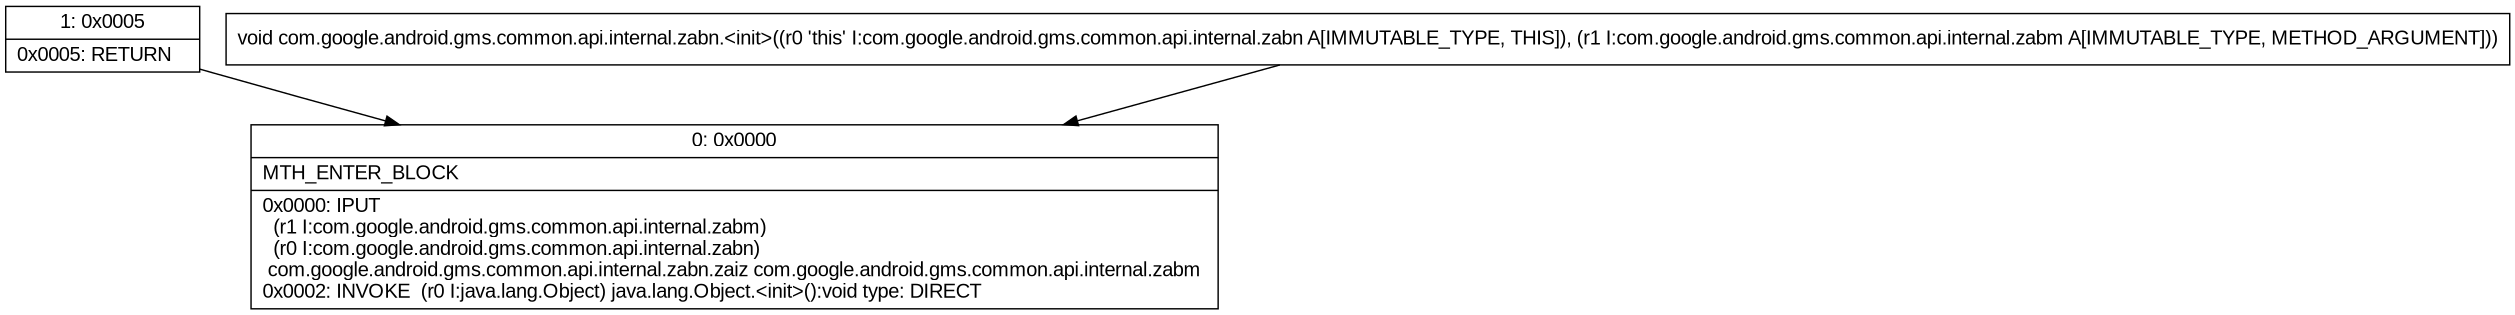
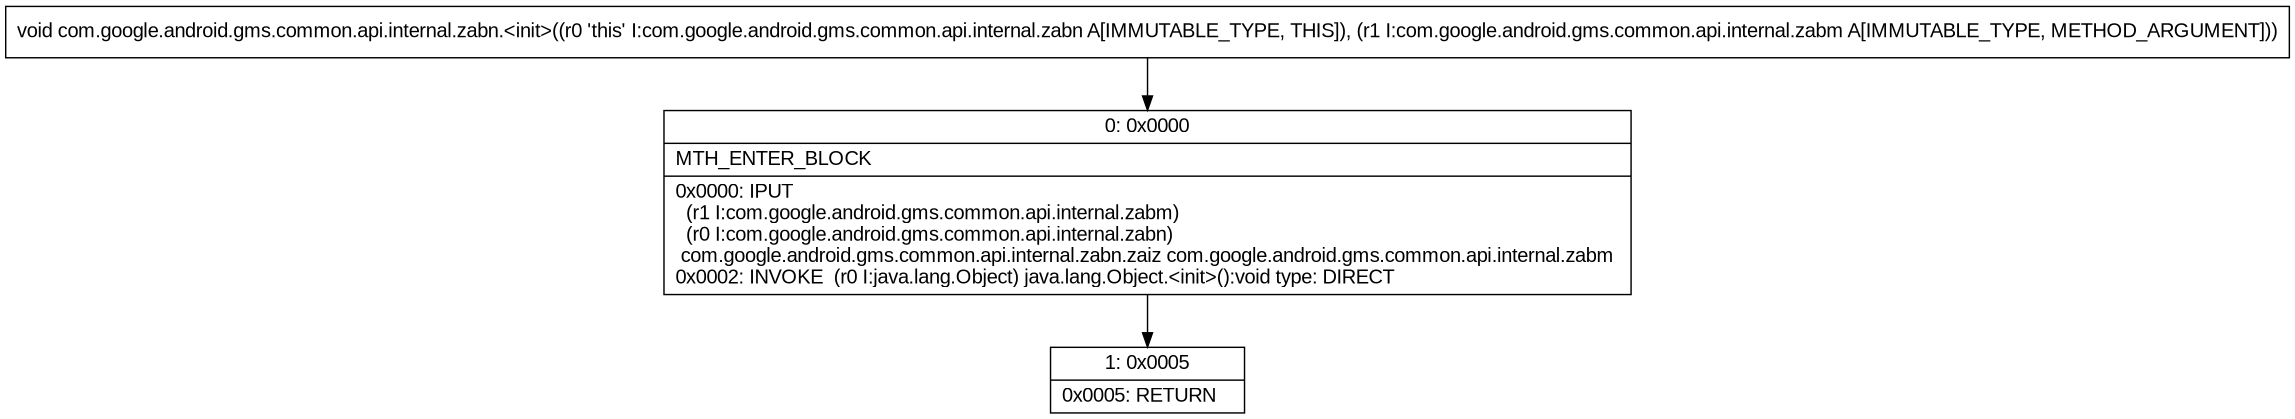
(293, 95) -> (1148, 314)
